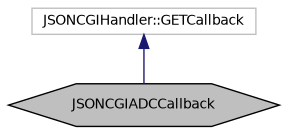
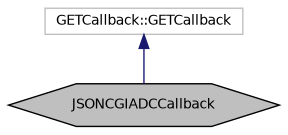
(144, 21) -> (144, 21)
